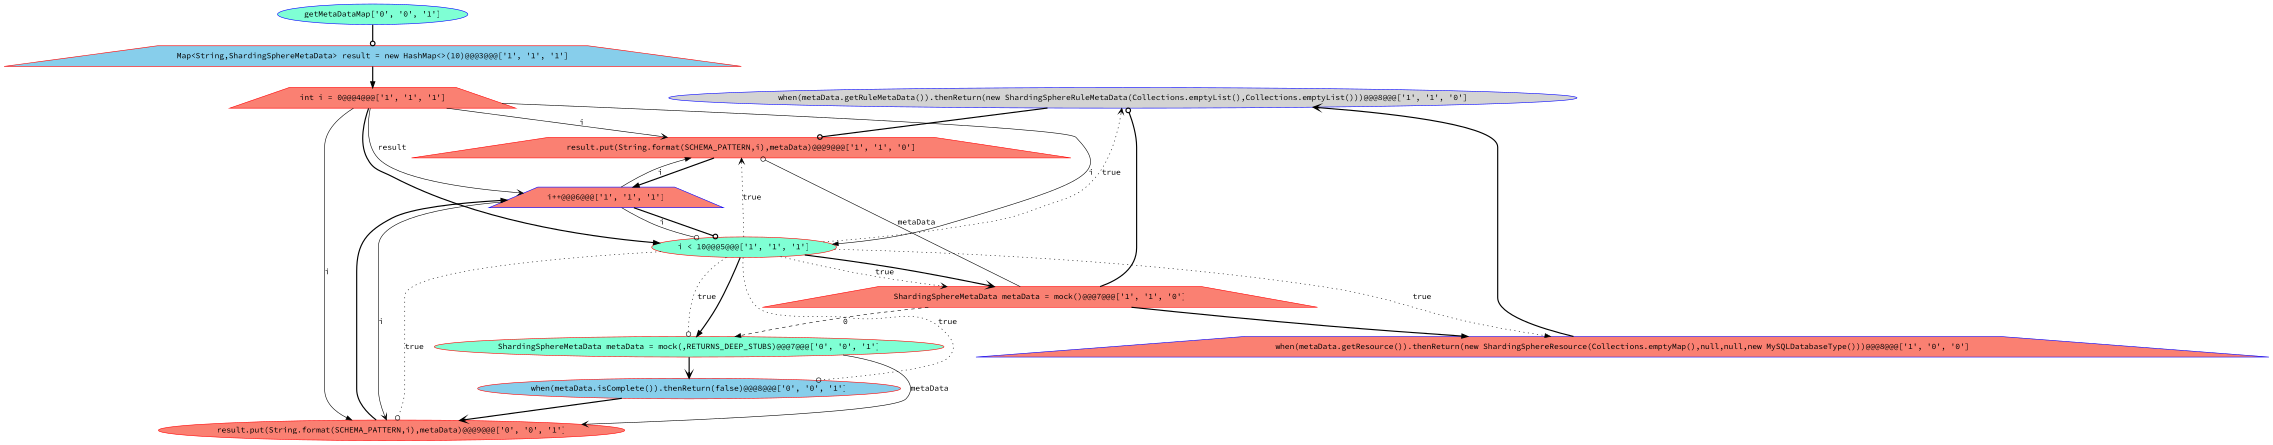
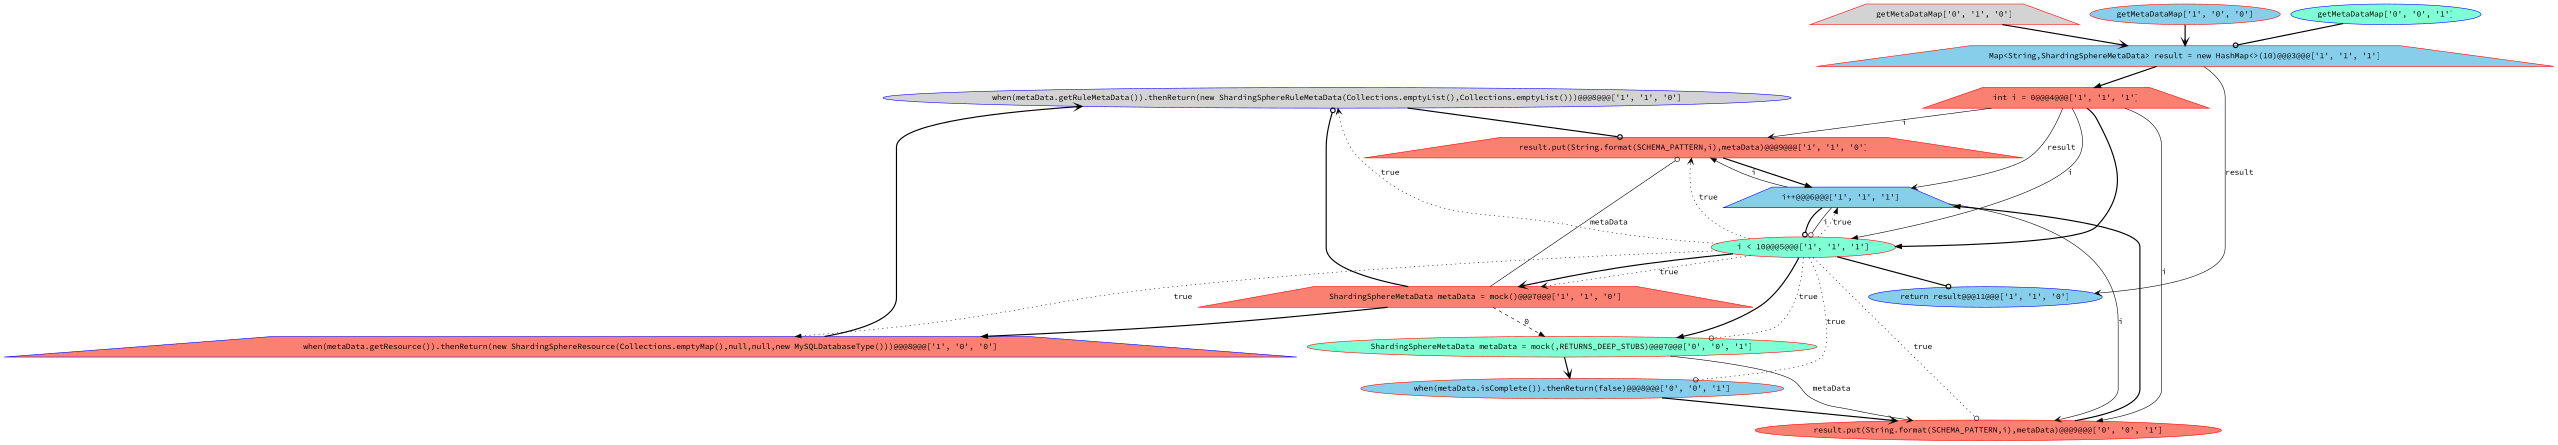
none -> (1945, 14)
none -> (2185, 14)
(606, 197) -> (1841, 197)
none -> (1828, 226)
none -> (1985, 297)
